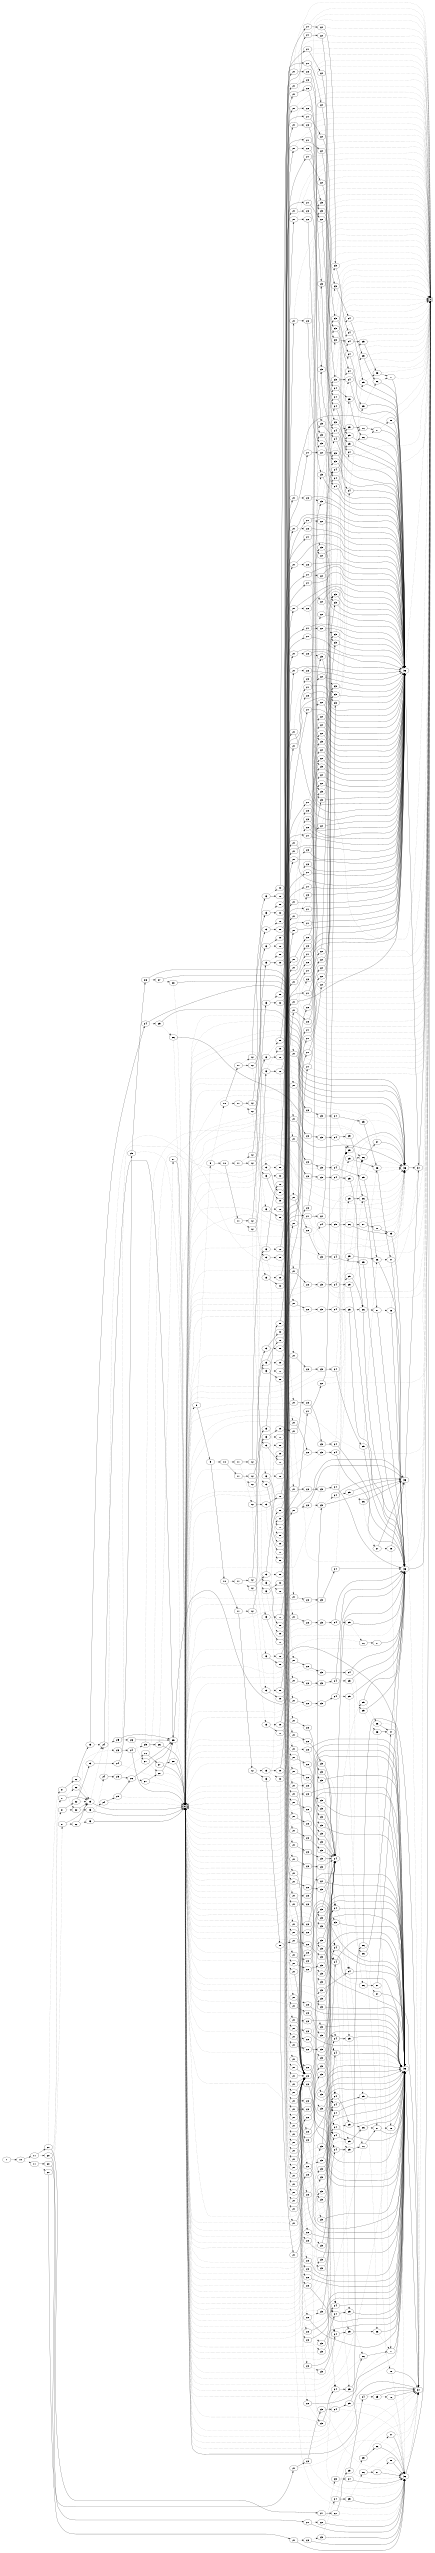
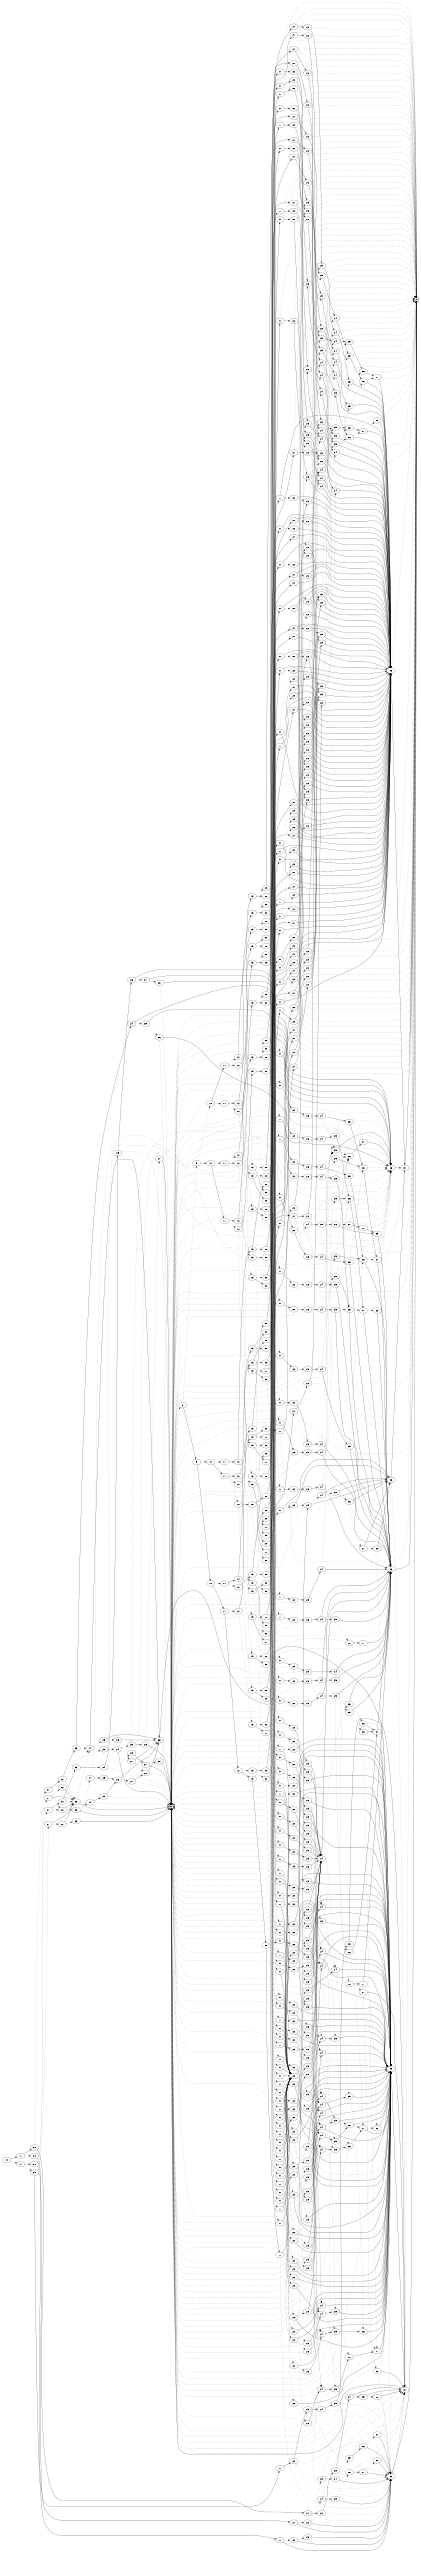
(7, 2160) -> none
